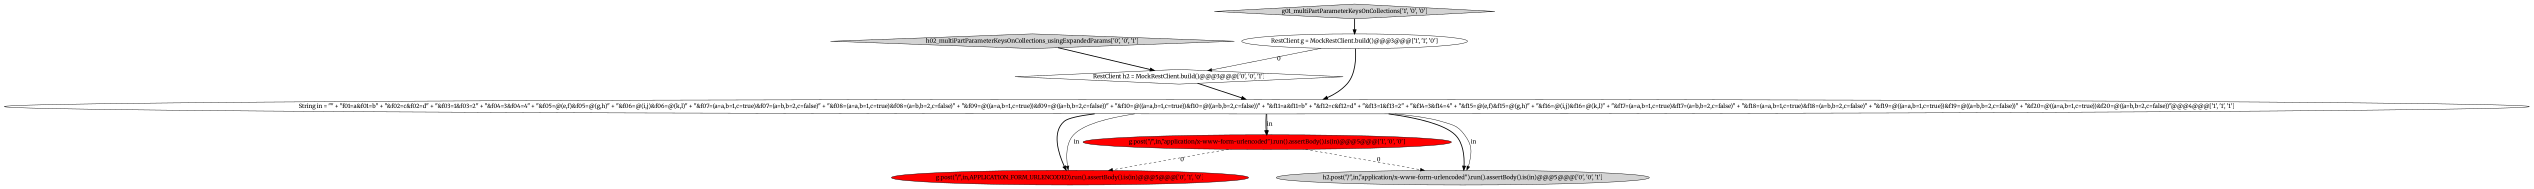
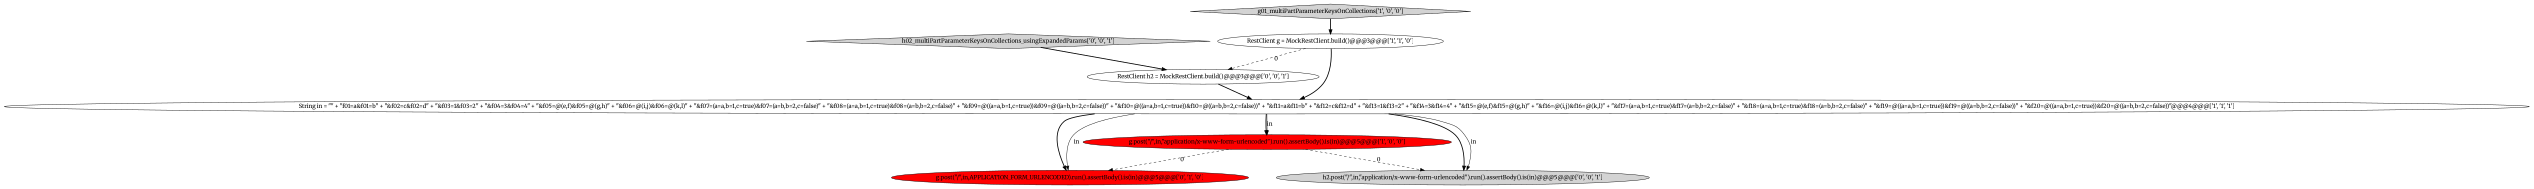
(1266, 59) -> (1269, 58)
(1179, 77) -> (1203, 77)
